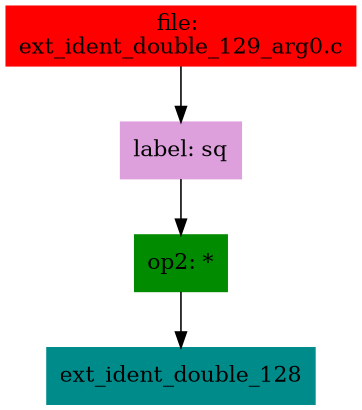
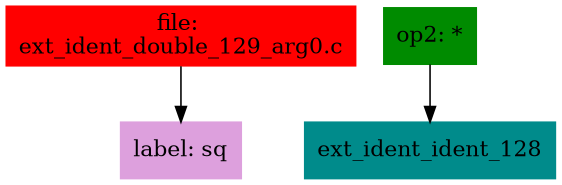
(181, 199) -> none
(181, 376) -> (430, 150)
